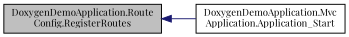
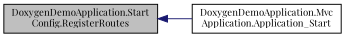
(83, 19) -> (81, 19)
